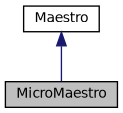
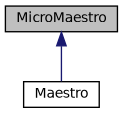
(61, 64) -> (61, 64)
